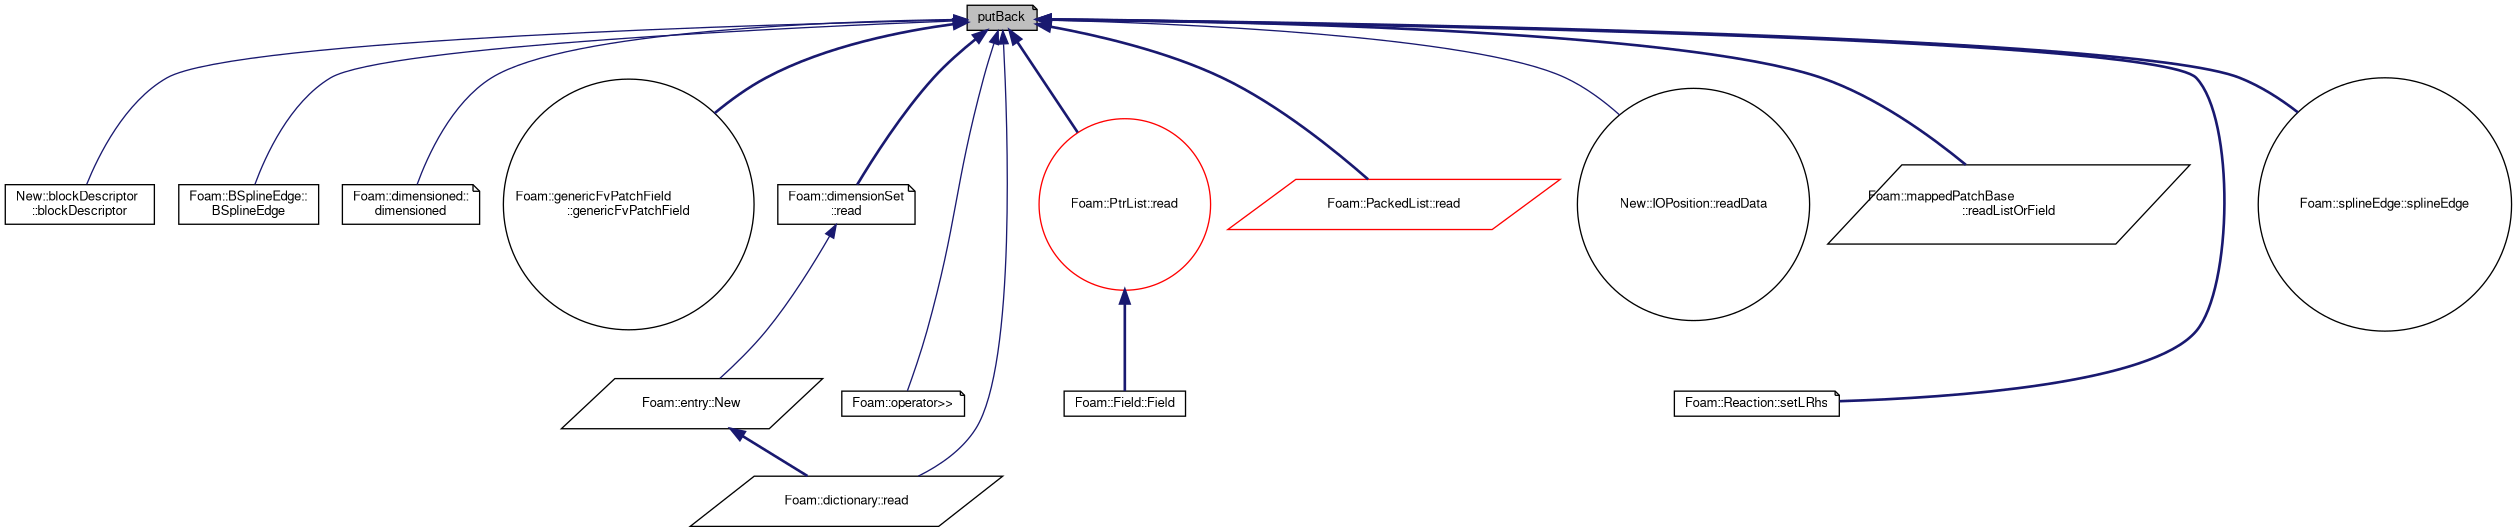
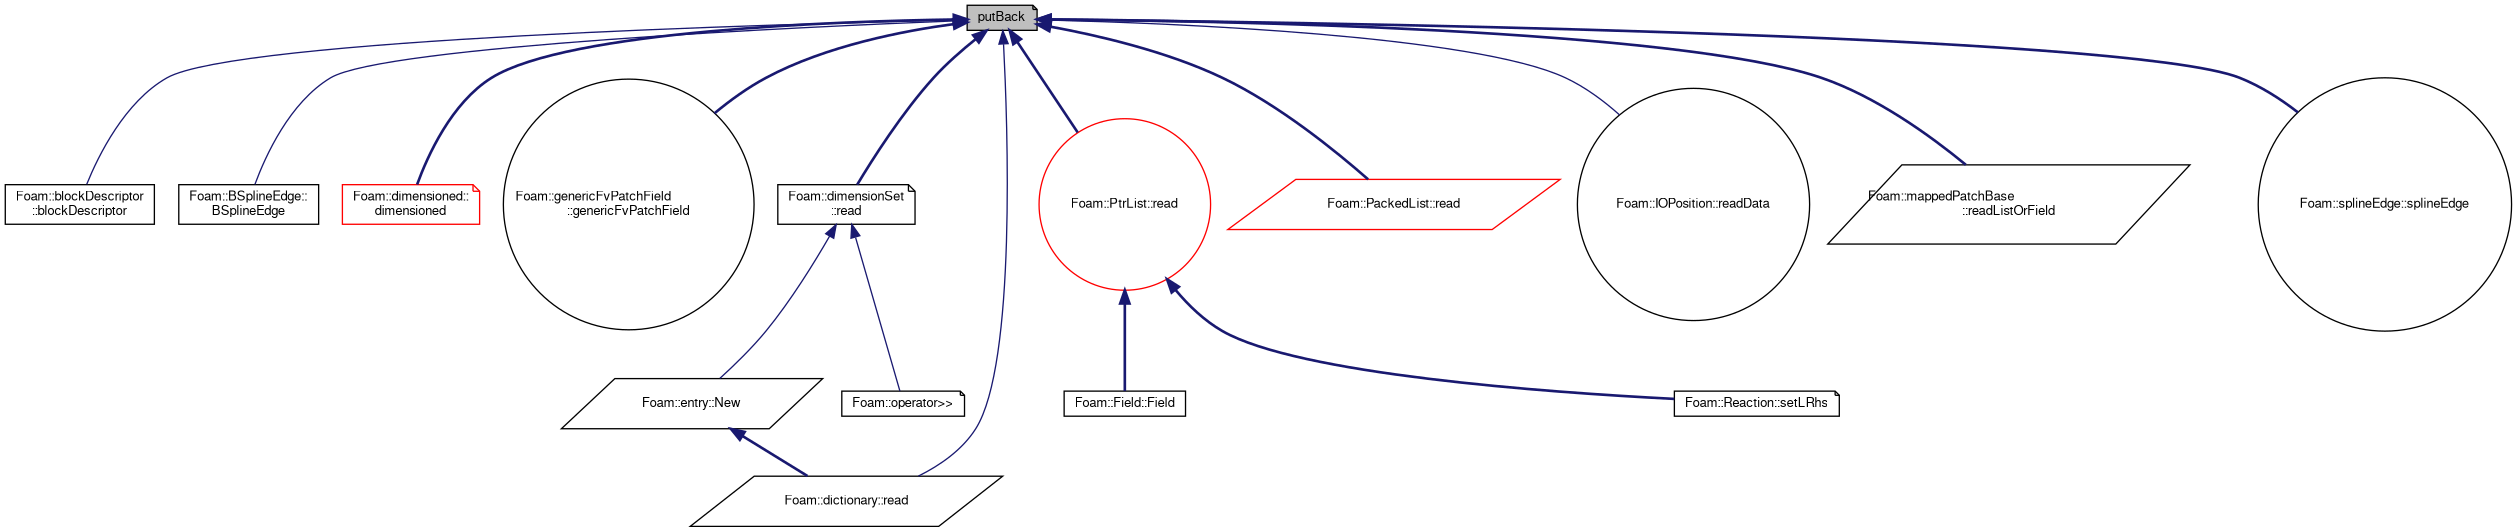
(565, 53) -> (565, 53)
(2201, 85) -> (1414, 377)
(80, 204) -> (80, 204)
(411, 204) -> (411, 204)
(1694, 204) -> (1694, 204)
(953, 218) -> (878, 314)
